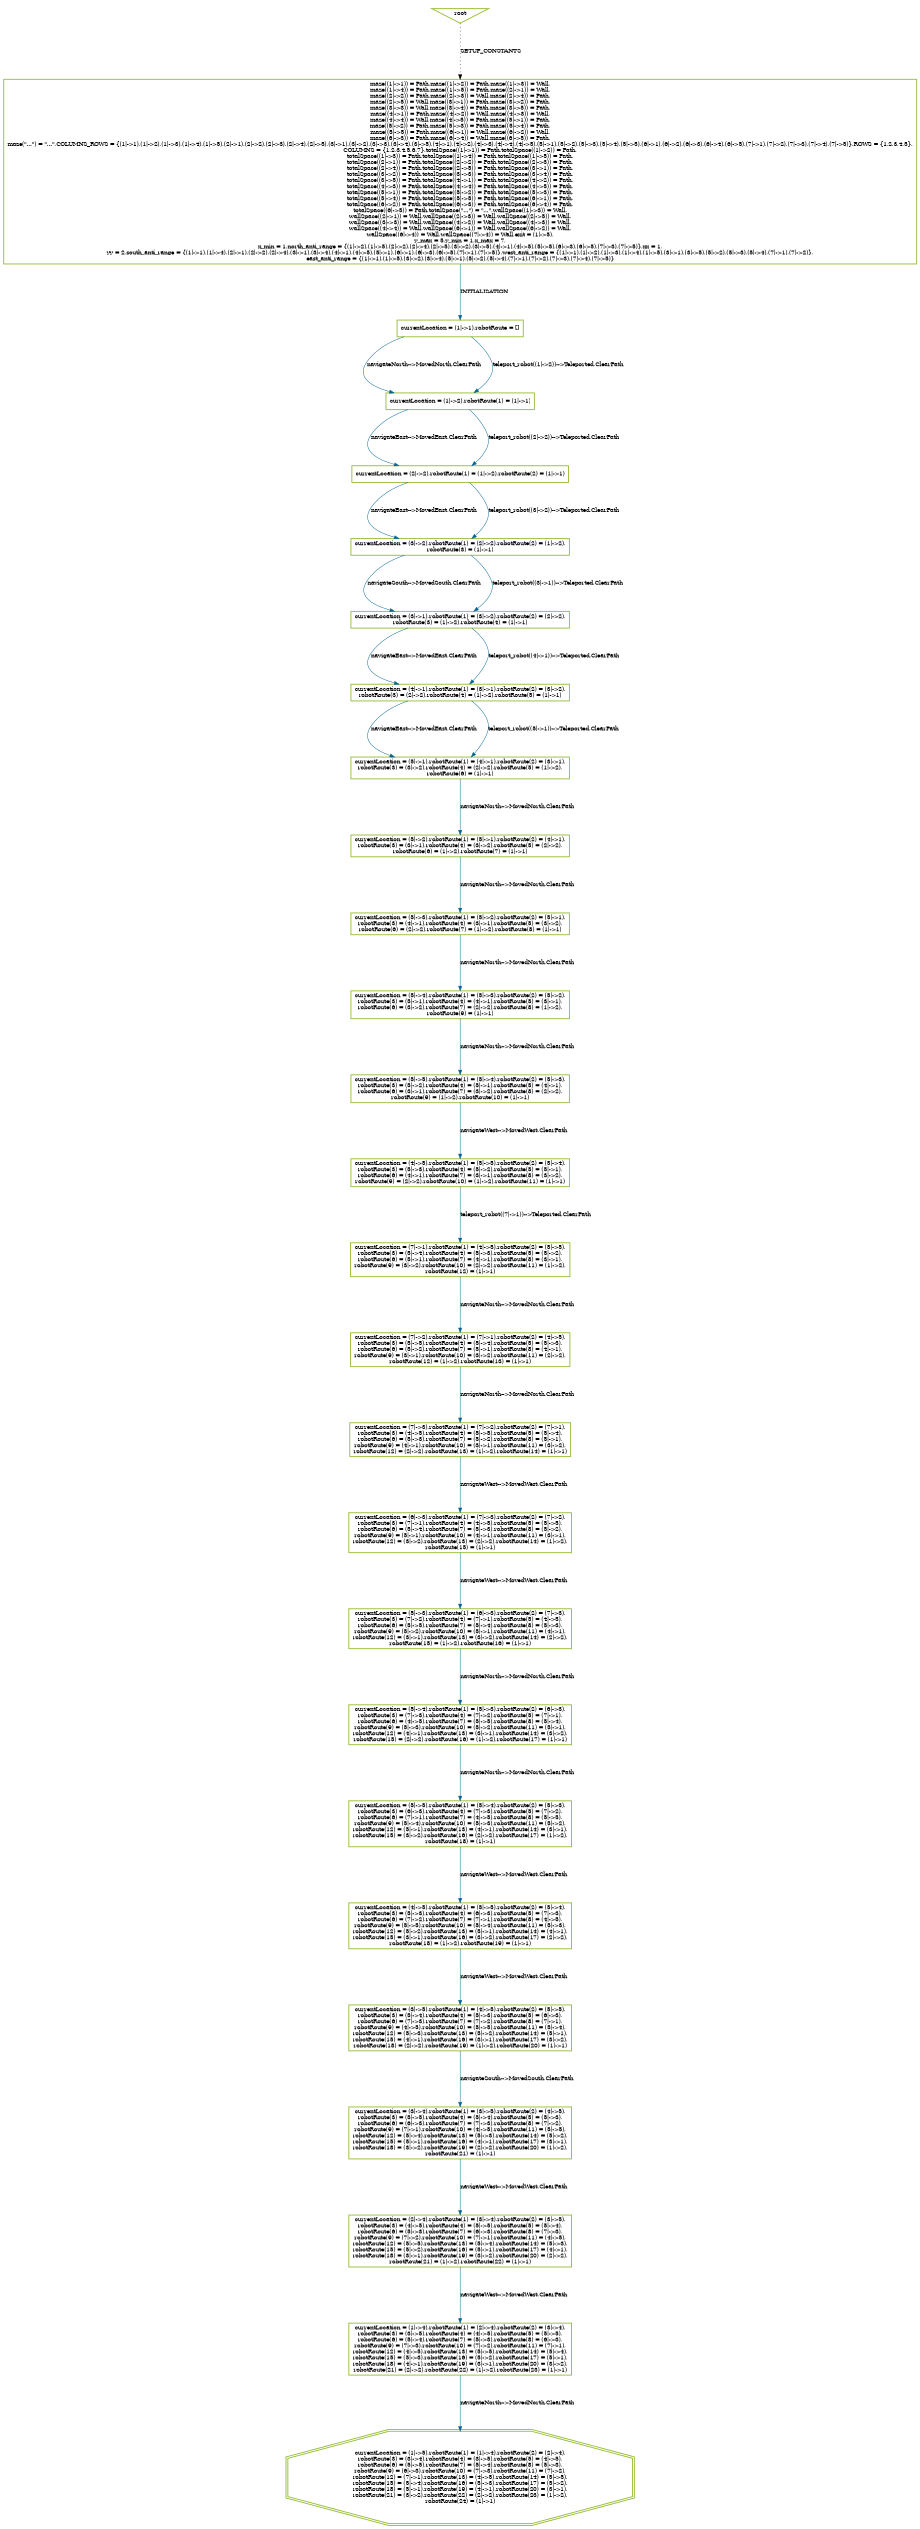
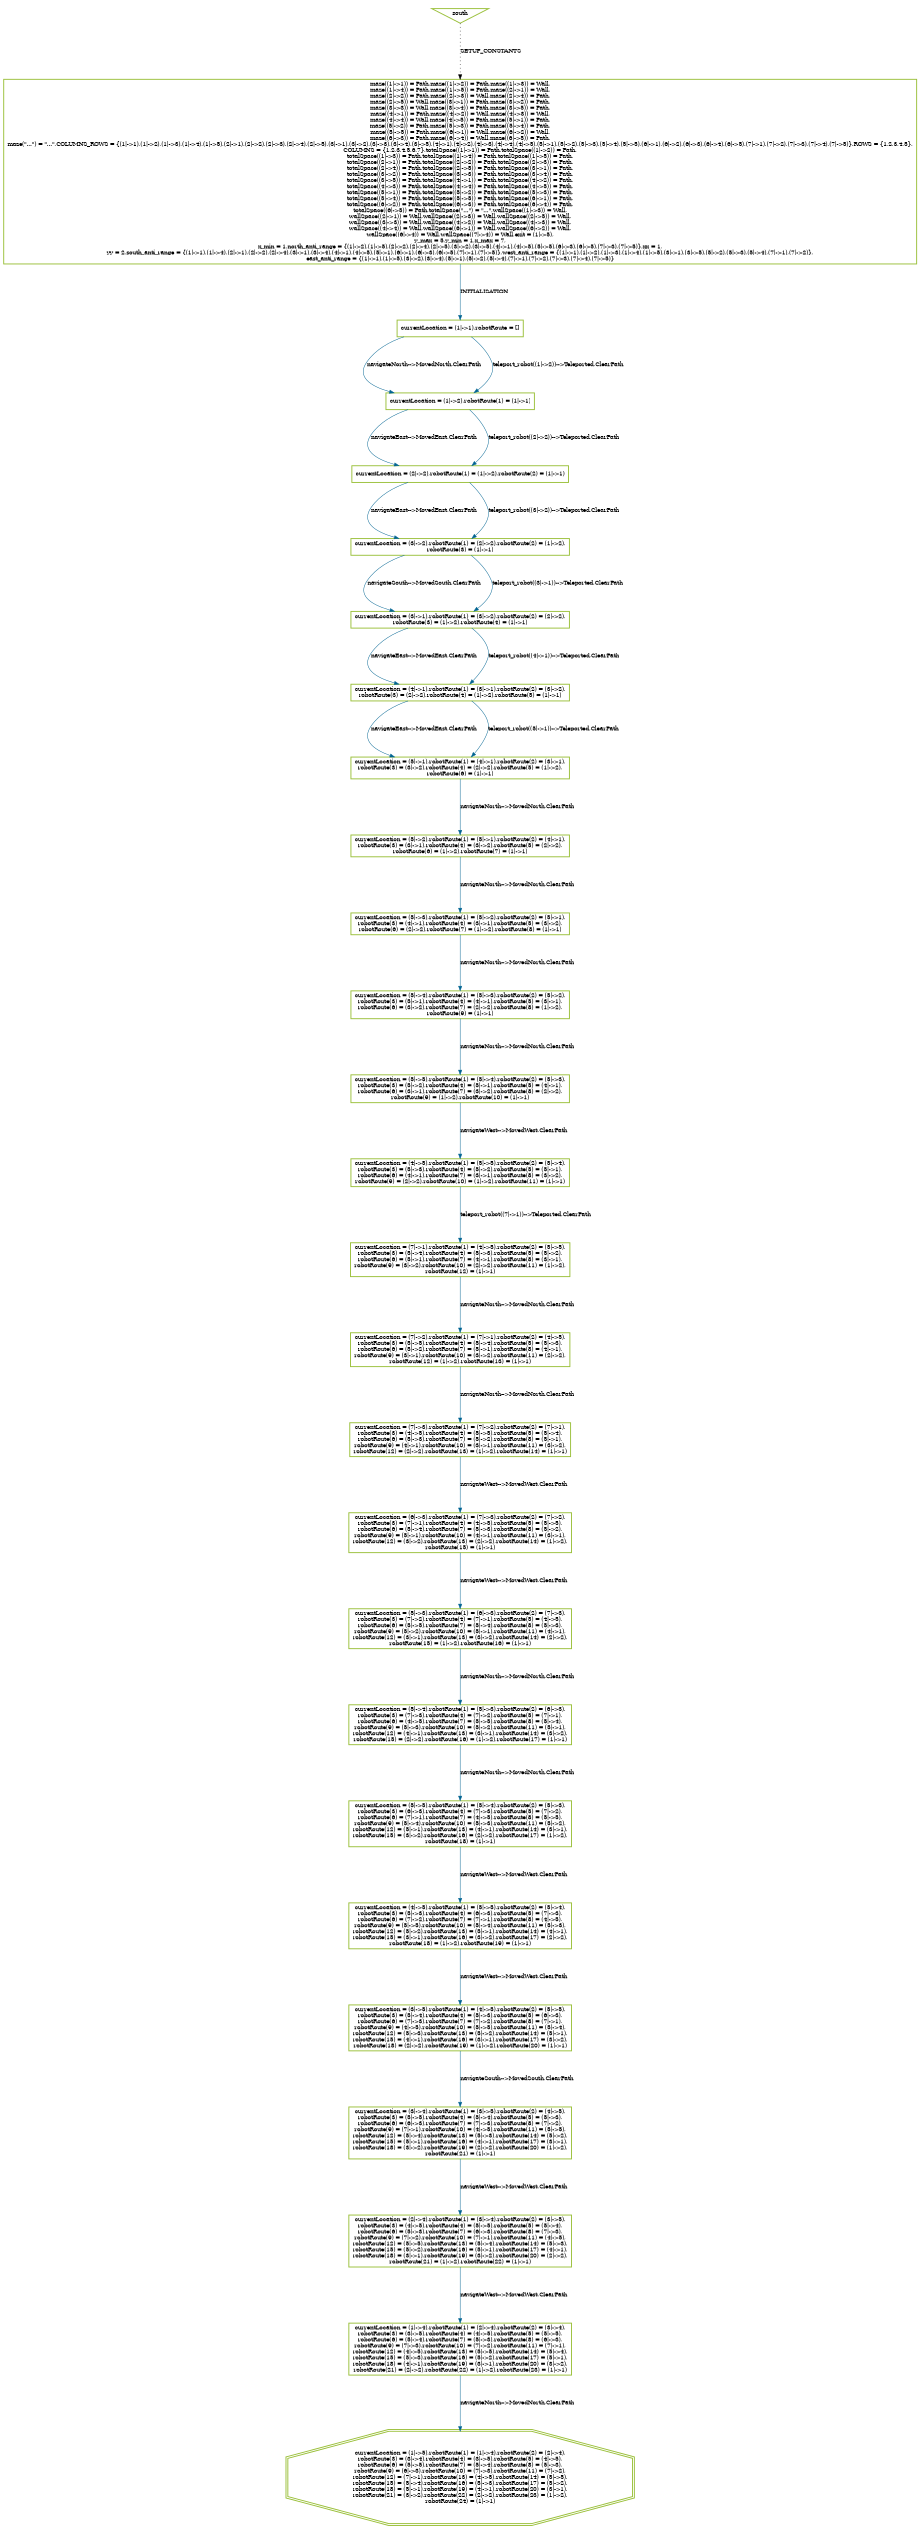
(460, 13) -> (460, 13)
